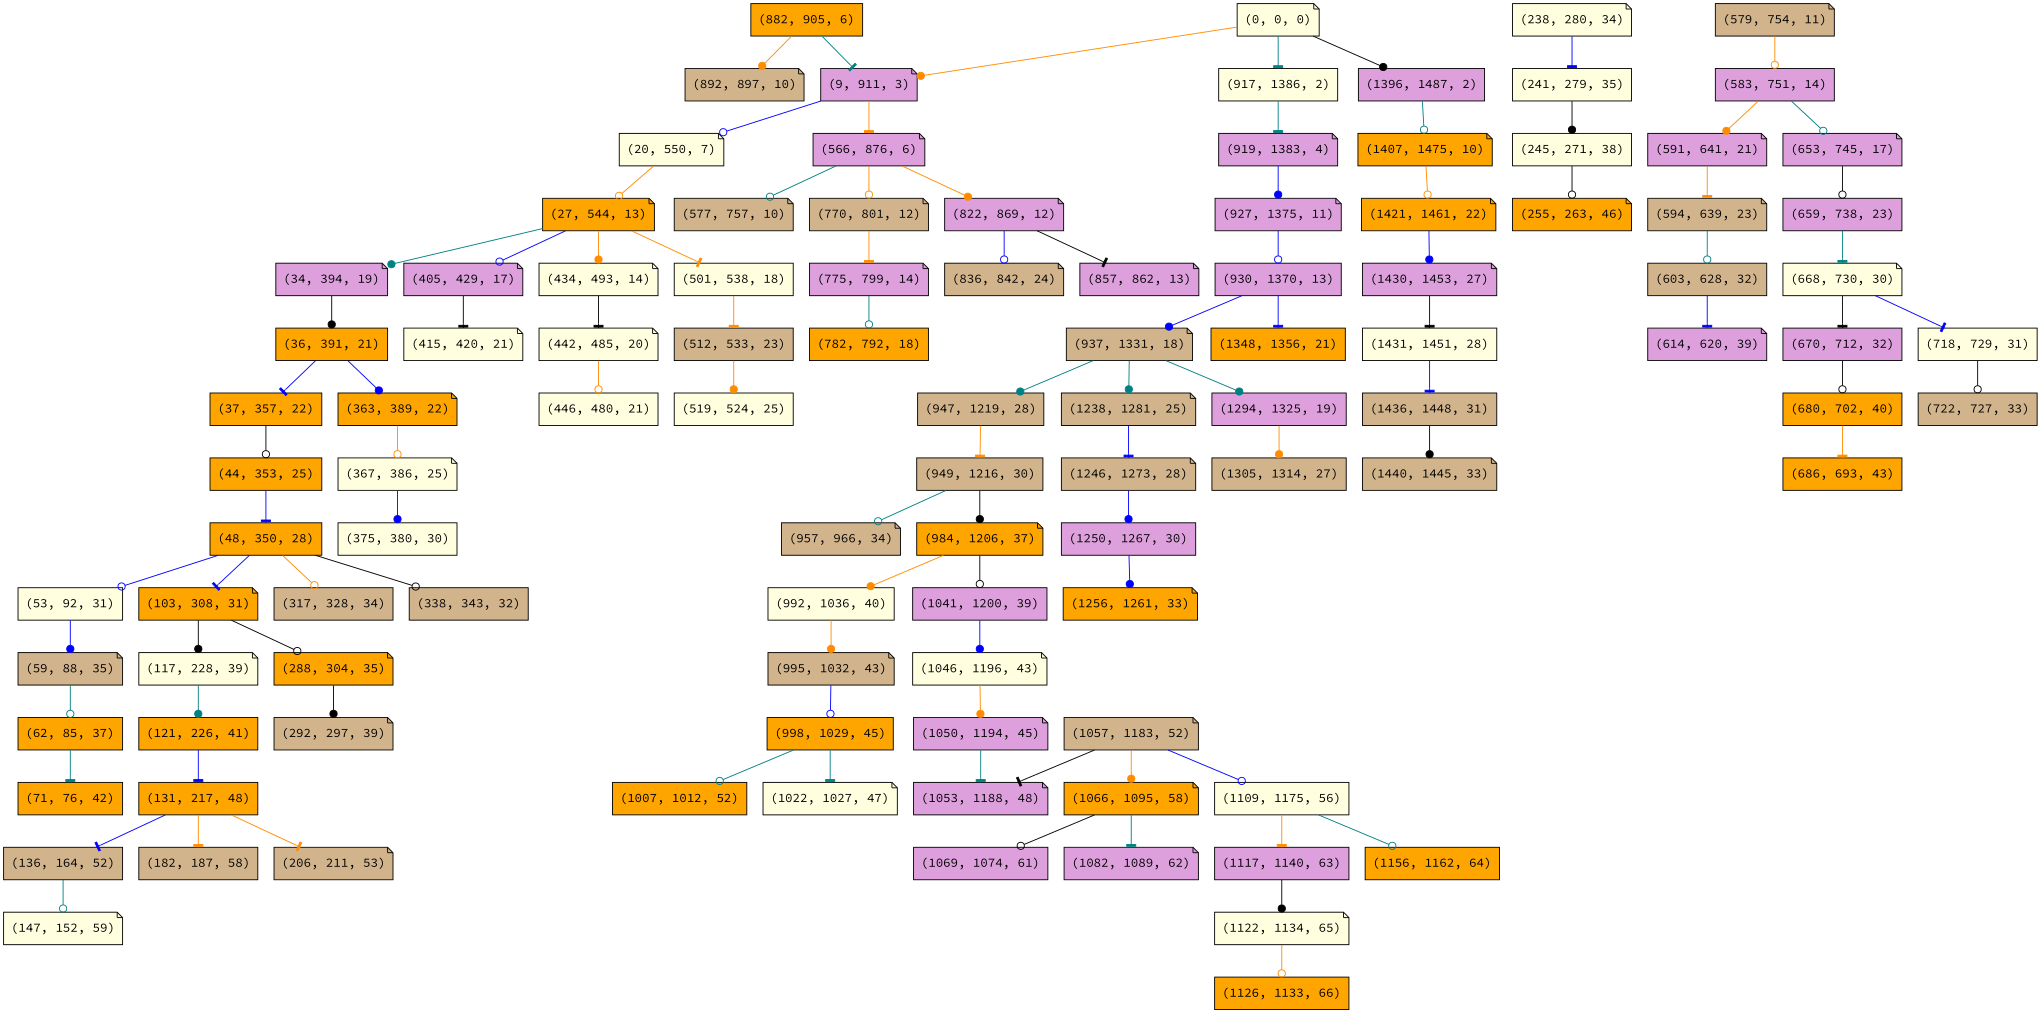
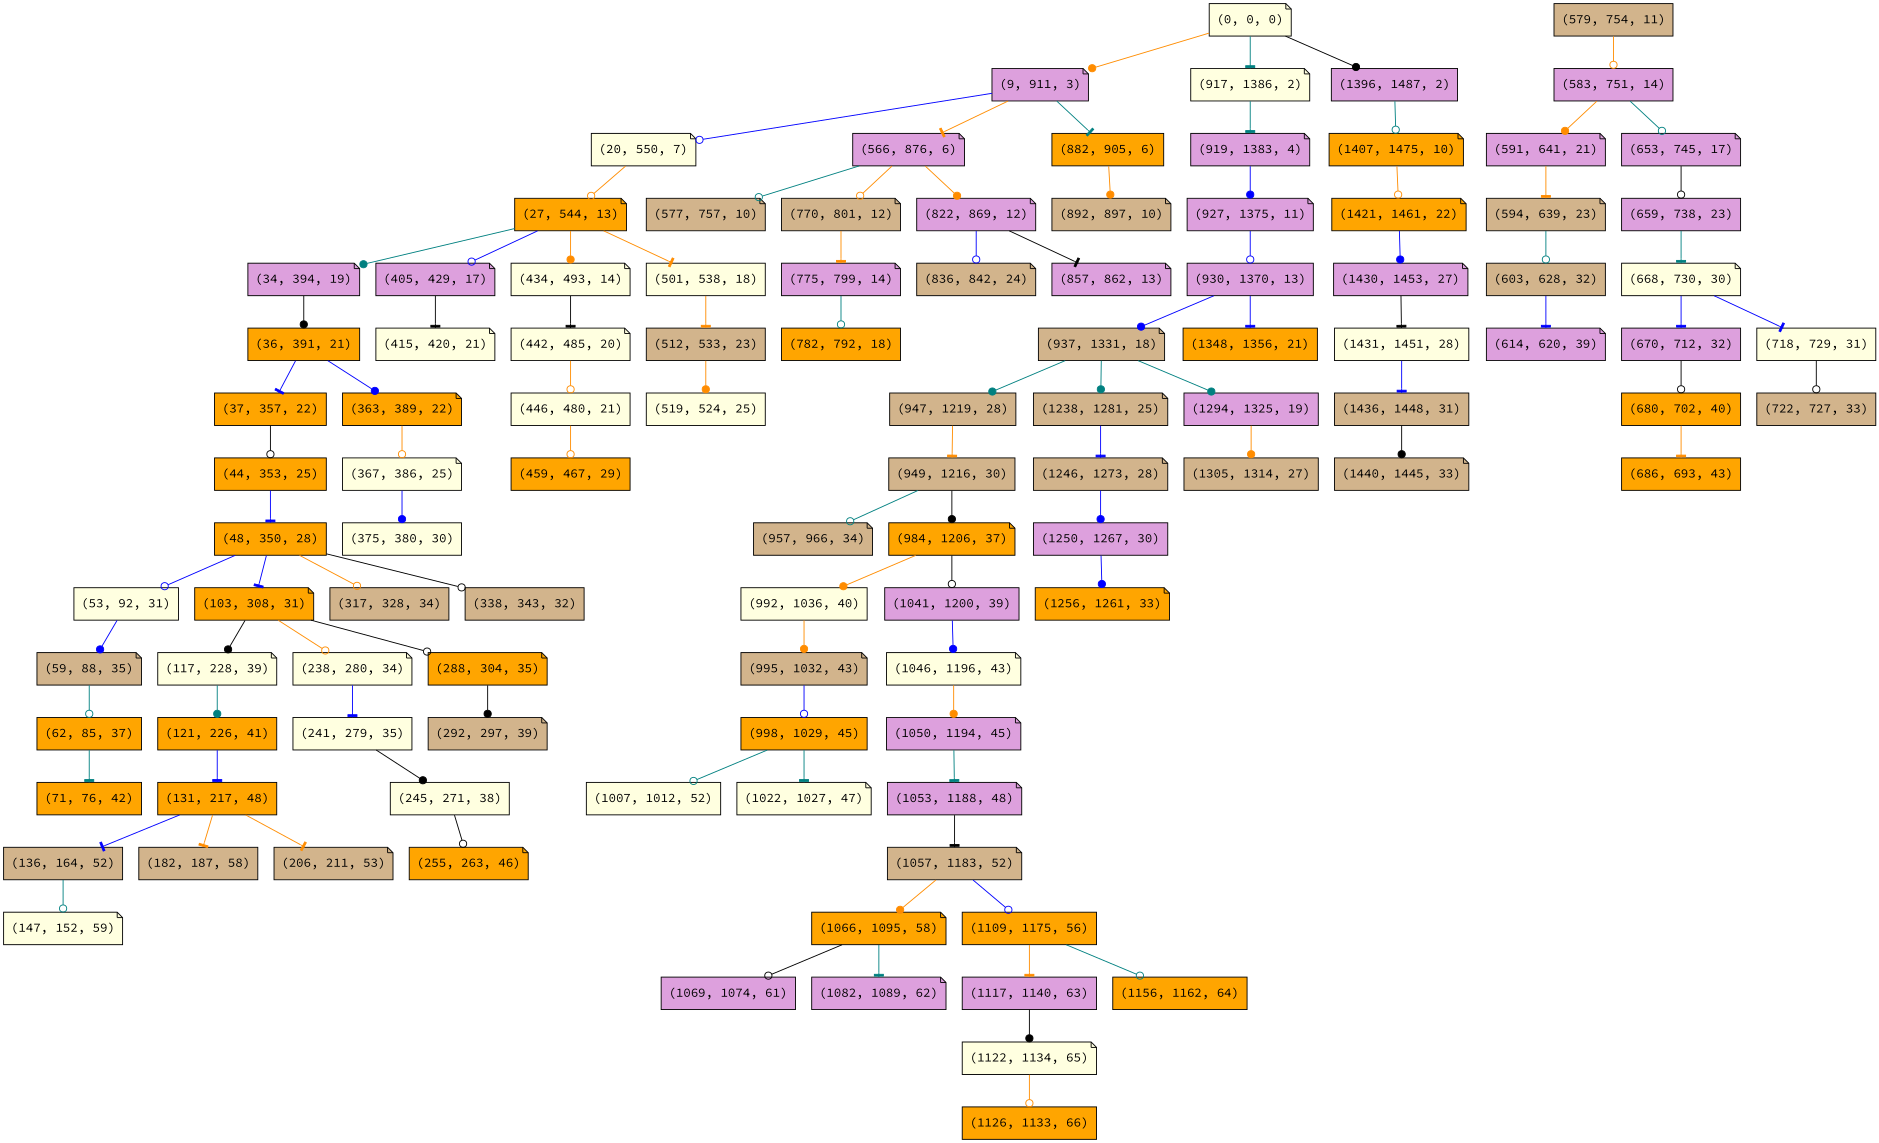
(1775, 20) -> (1613, 20)
(836, 51) -> (1072, 116)
(1278, 85) -> (1250, 85)
(1842, 310) -> (1681, 310)
none -> (571, 474)
none -> (300, 634)
(1058, 765) -> (955, 829)
(680, 799) -> (654, 799)
(1282, 799) -> (1029, 928)
